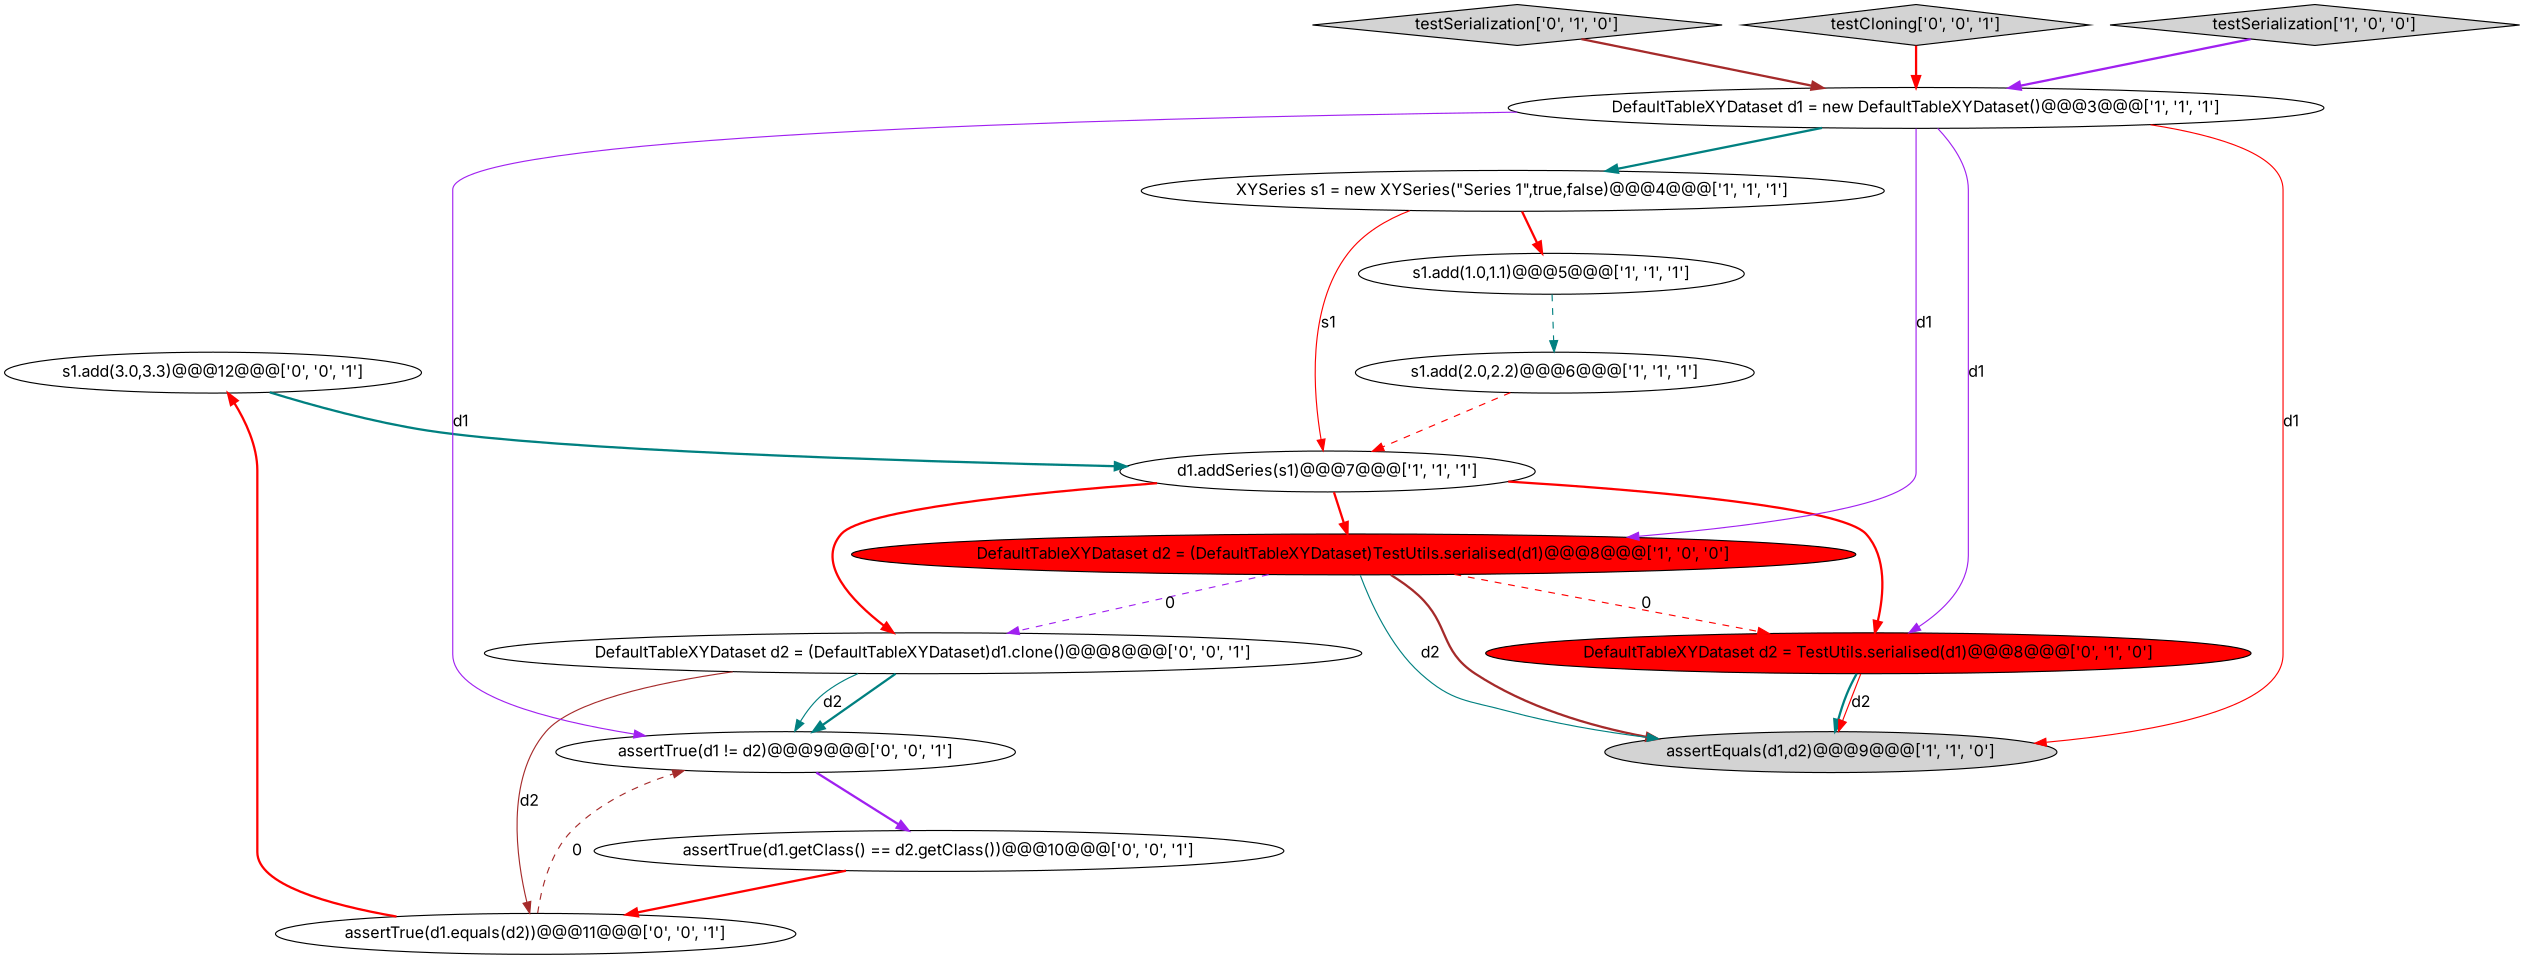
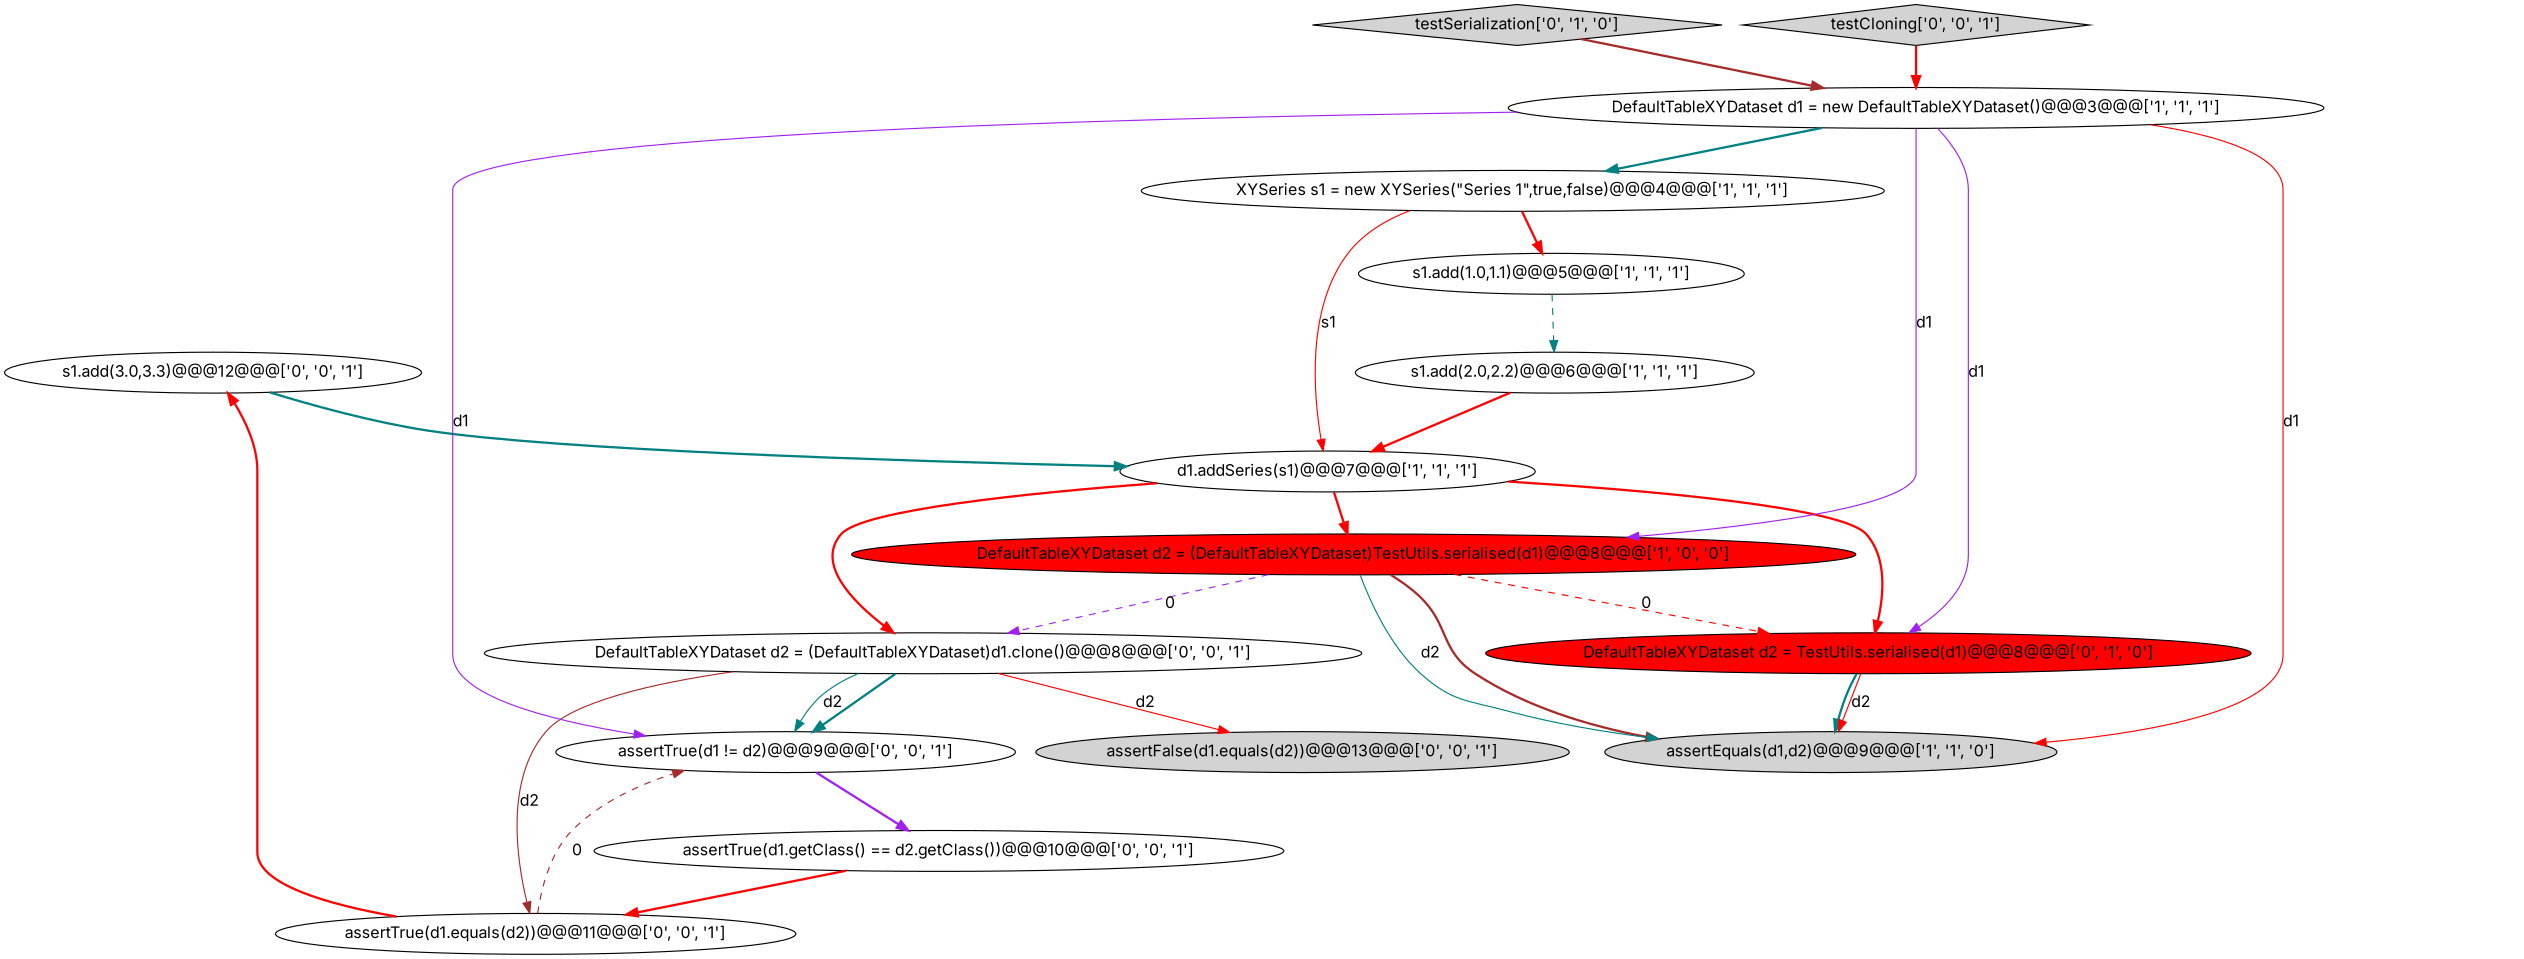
(2315, 25) -> none
(1447, 420) -> (1447, 420)
none -> (1303, 752)
